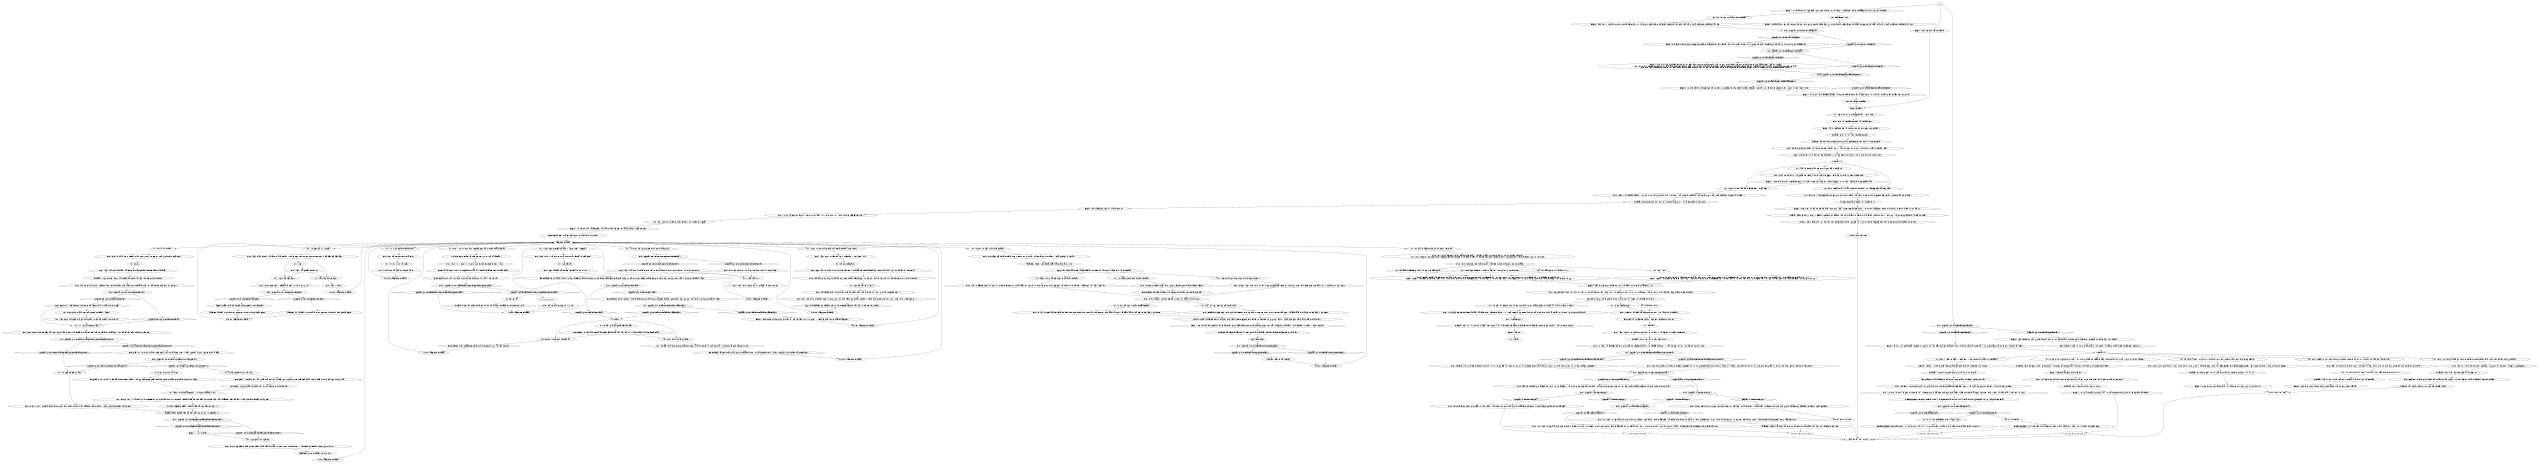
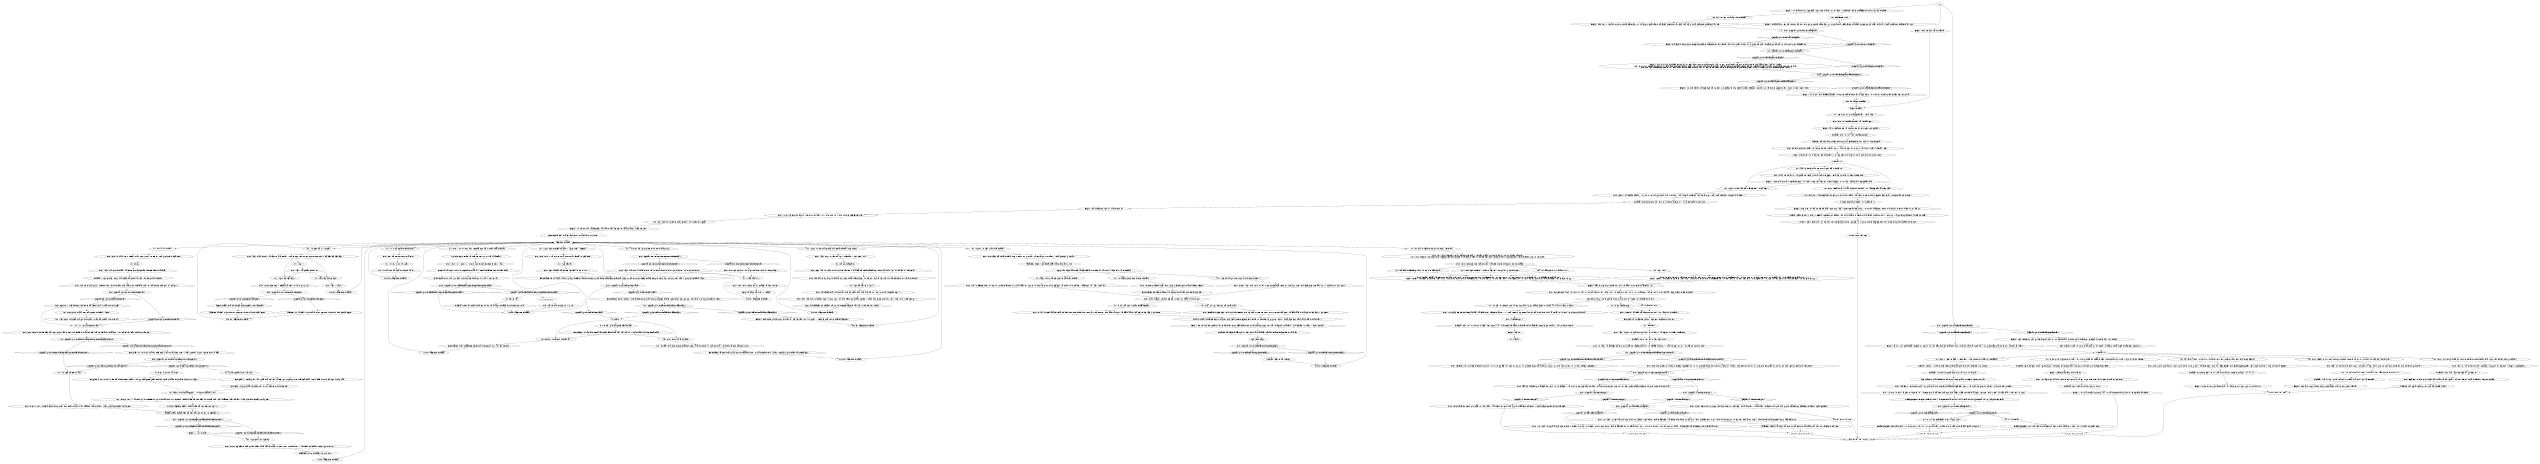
none -> (756, 293)
